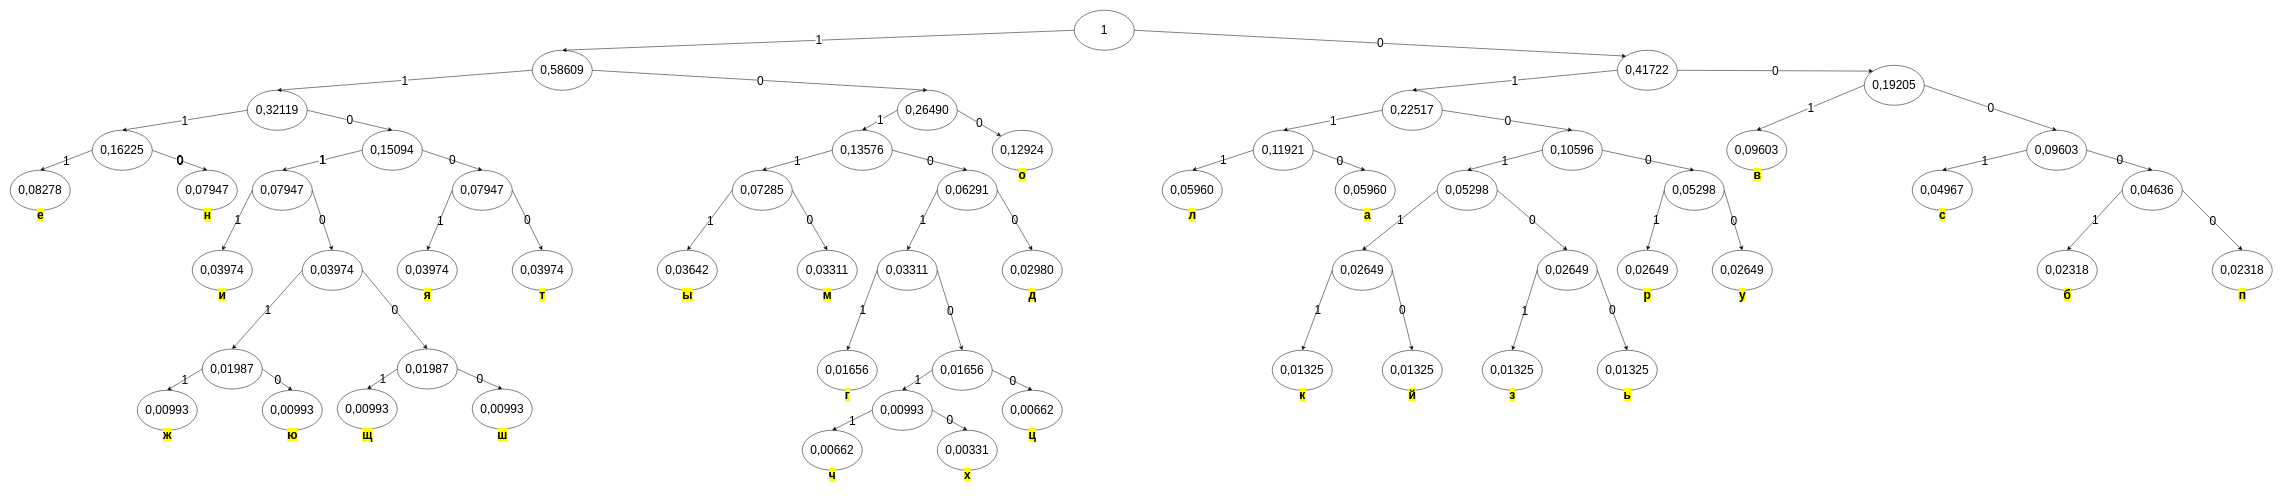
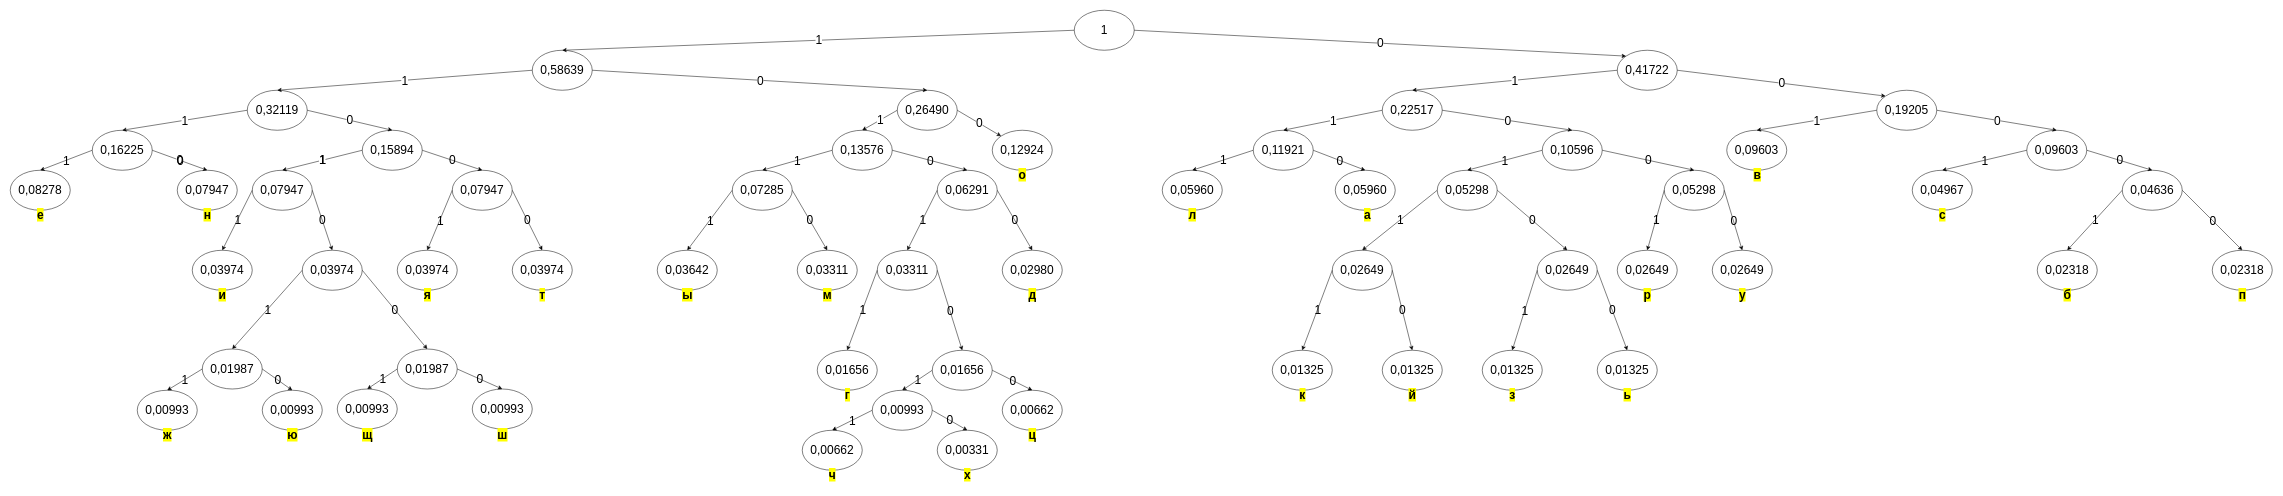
(562, 70) -> (562, 70)
(1894, 85) -> (1907, 110)
(392, 150) -> (392, 150)
